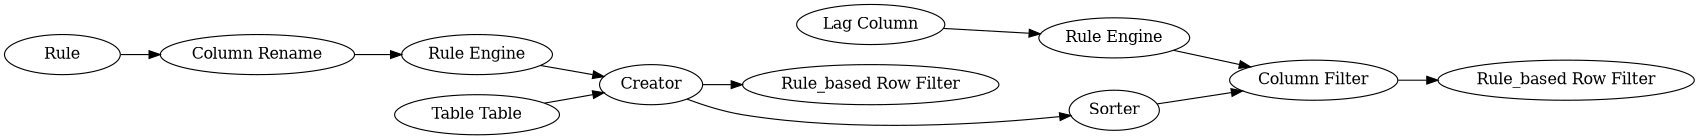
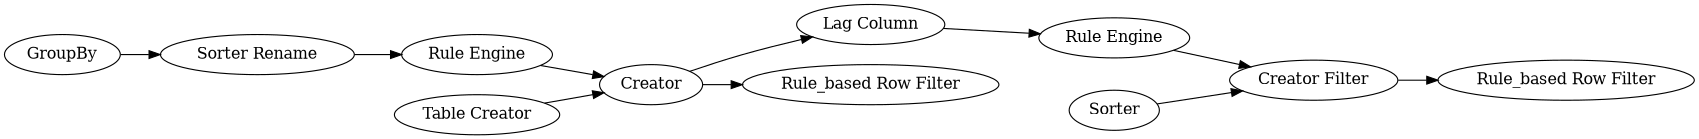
(62, 55) -> (62, 55)
(257, 55) -> (257, 55)
(1314, 80) -> (1314, 80)
(477, 115) -> (477, 115)
(872, 125) -> (745, 54)
